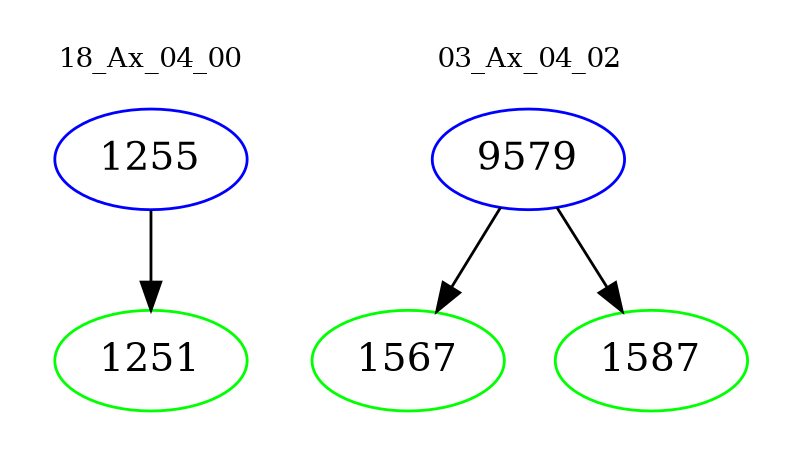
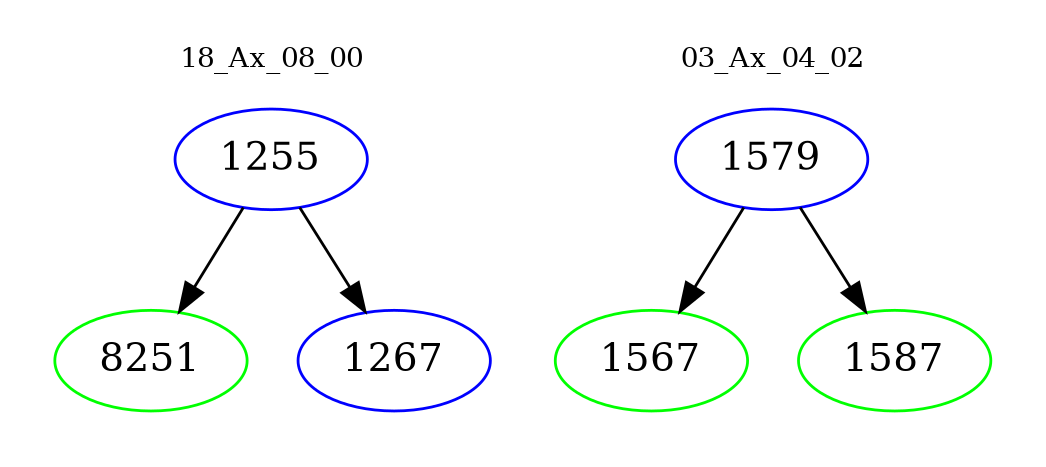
(151, 60) -> (273, 60)
(528, 159) -> (772, 159)
(151, 361) -> (151, 361)
none -> (394, 361)
